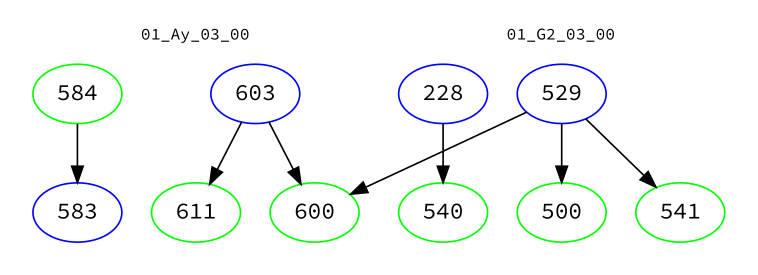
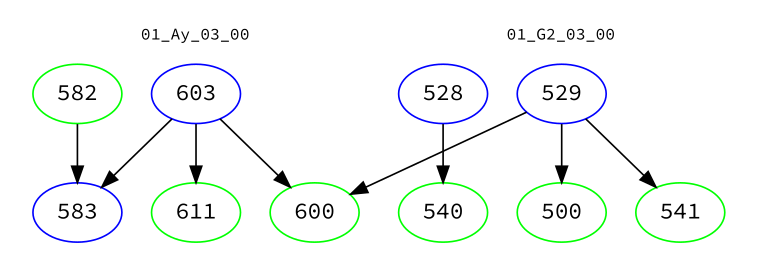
(77, 94) -> (77, 94)
(443, 94) -> (443, 94)
none -> (143, 147)
